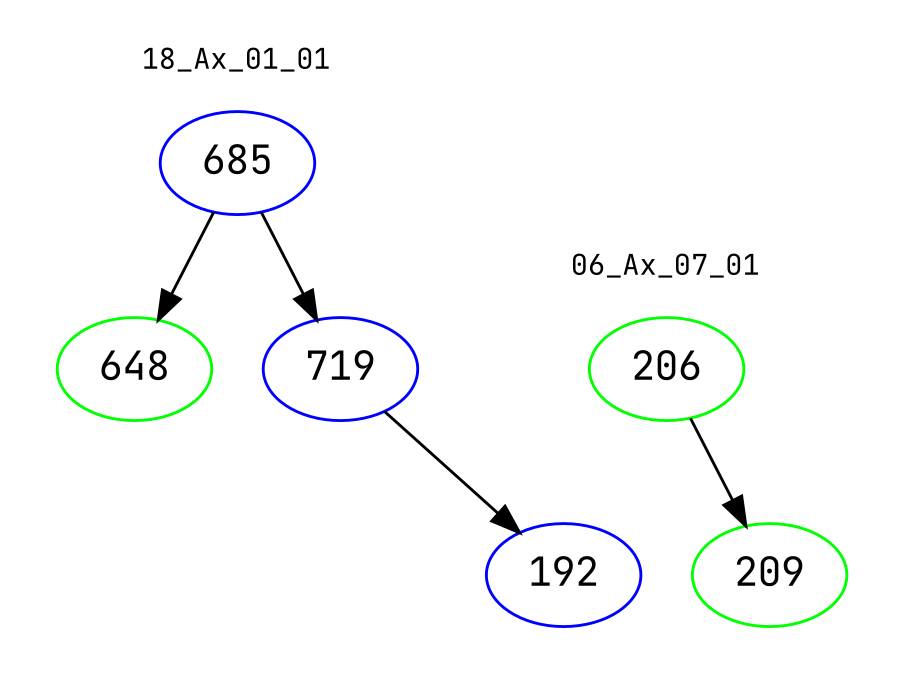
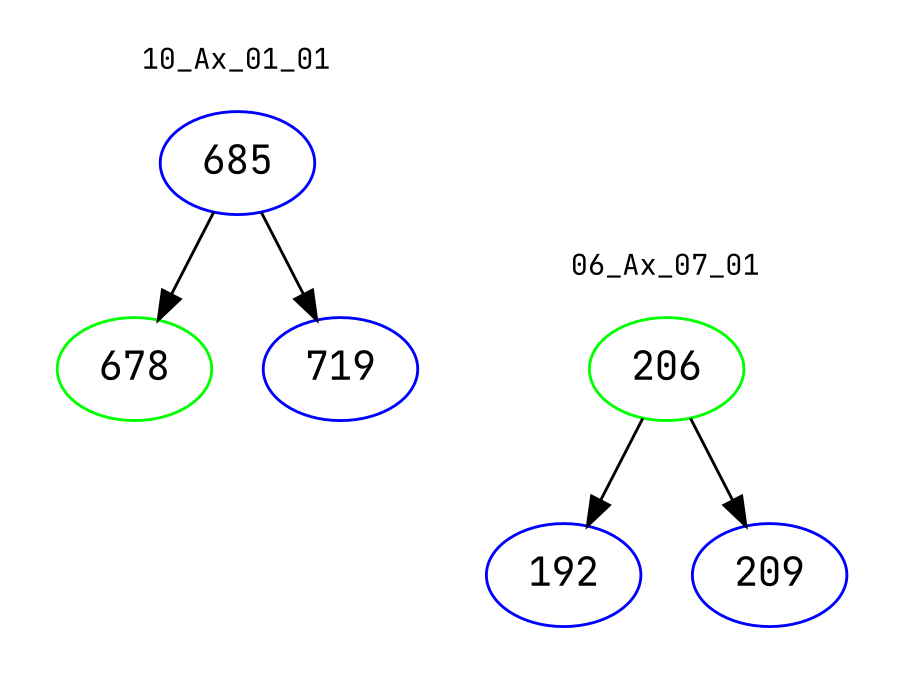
(237, 62) -> (237, 62)
(134, 369) -> (134, 369)
(441, 462) -> (622, 459)
(770, 575) -> (770, 575)
